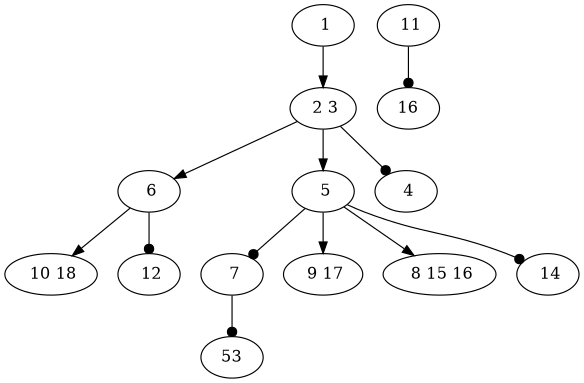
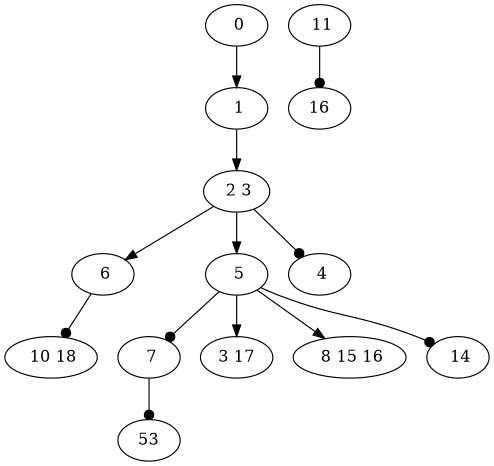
none -> (237, 25)
(106, 228) -> (80, 311)
(149, 274) -> none
(323, 274) -> (237, 357)
